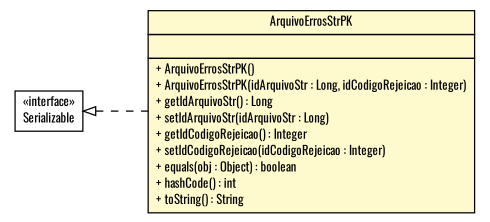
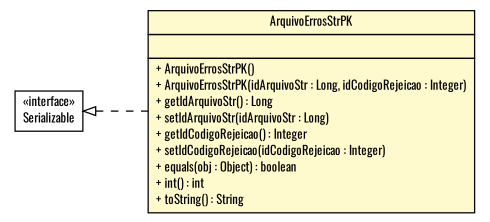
(196, 184) -> (180, 184)
